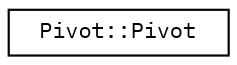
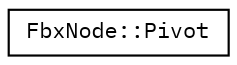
(119, 33) -> (119, 33)
